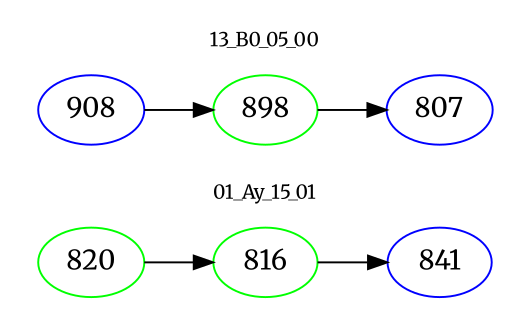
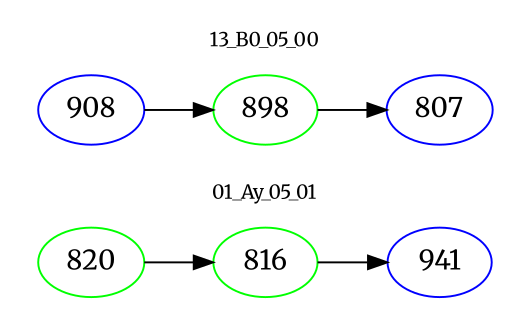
(265, 194) -> (265, 194)
(440, 262) -> (440, 262)
